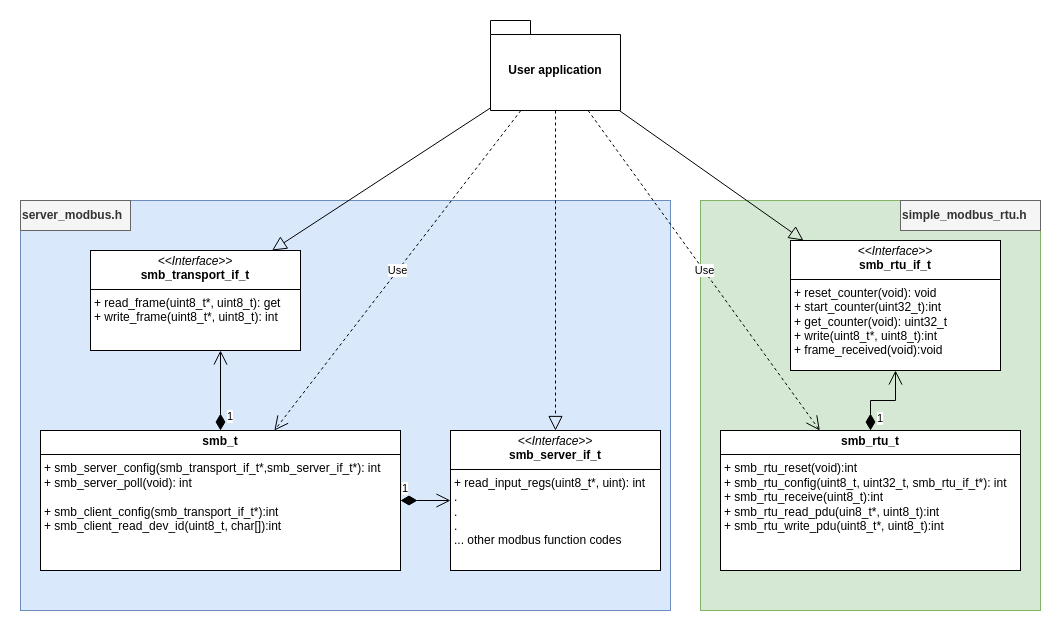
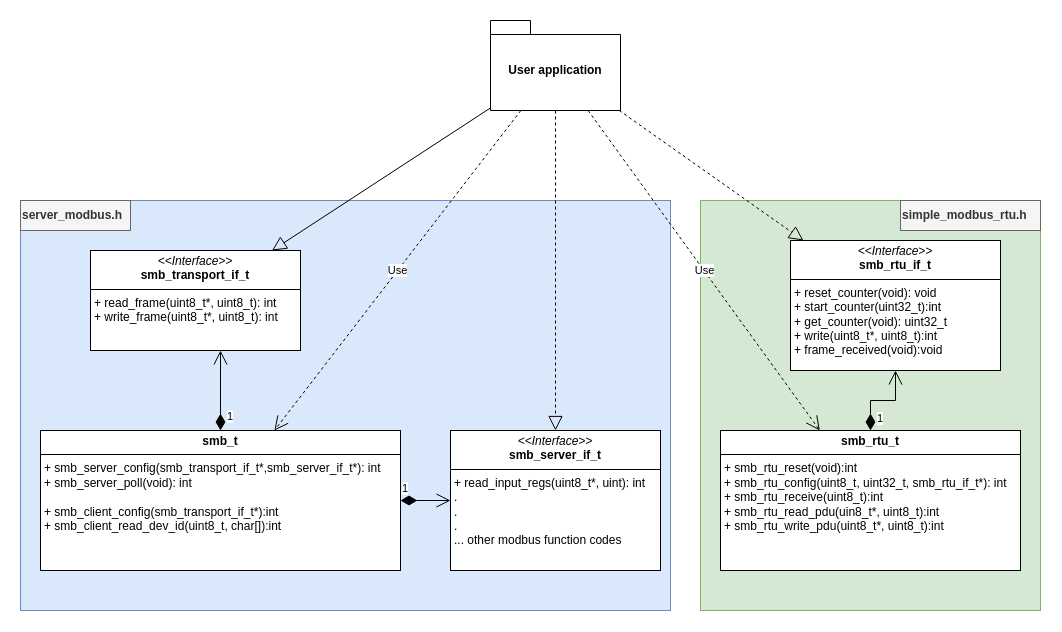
(706, 172) -> (706, 172)
(197, 294) -> (197, 294)
